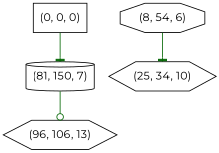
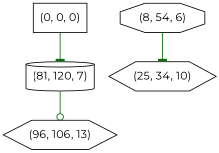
(60, 76) -> (60, 76)
